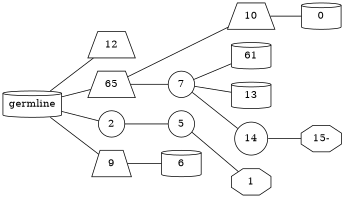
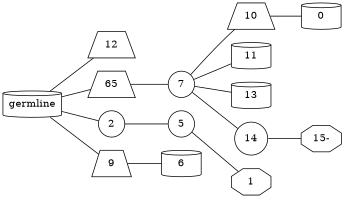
(178, 52) -> (212, 52)
(251, 56) -> (251, 56)
